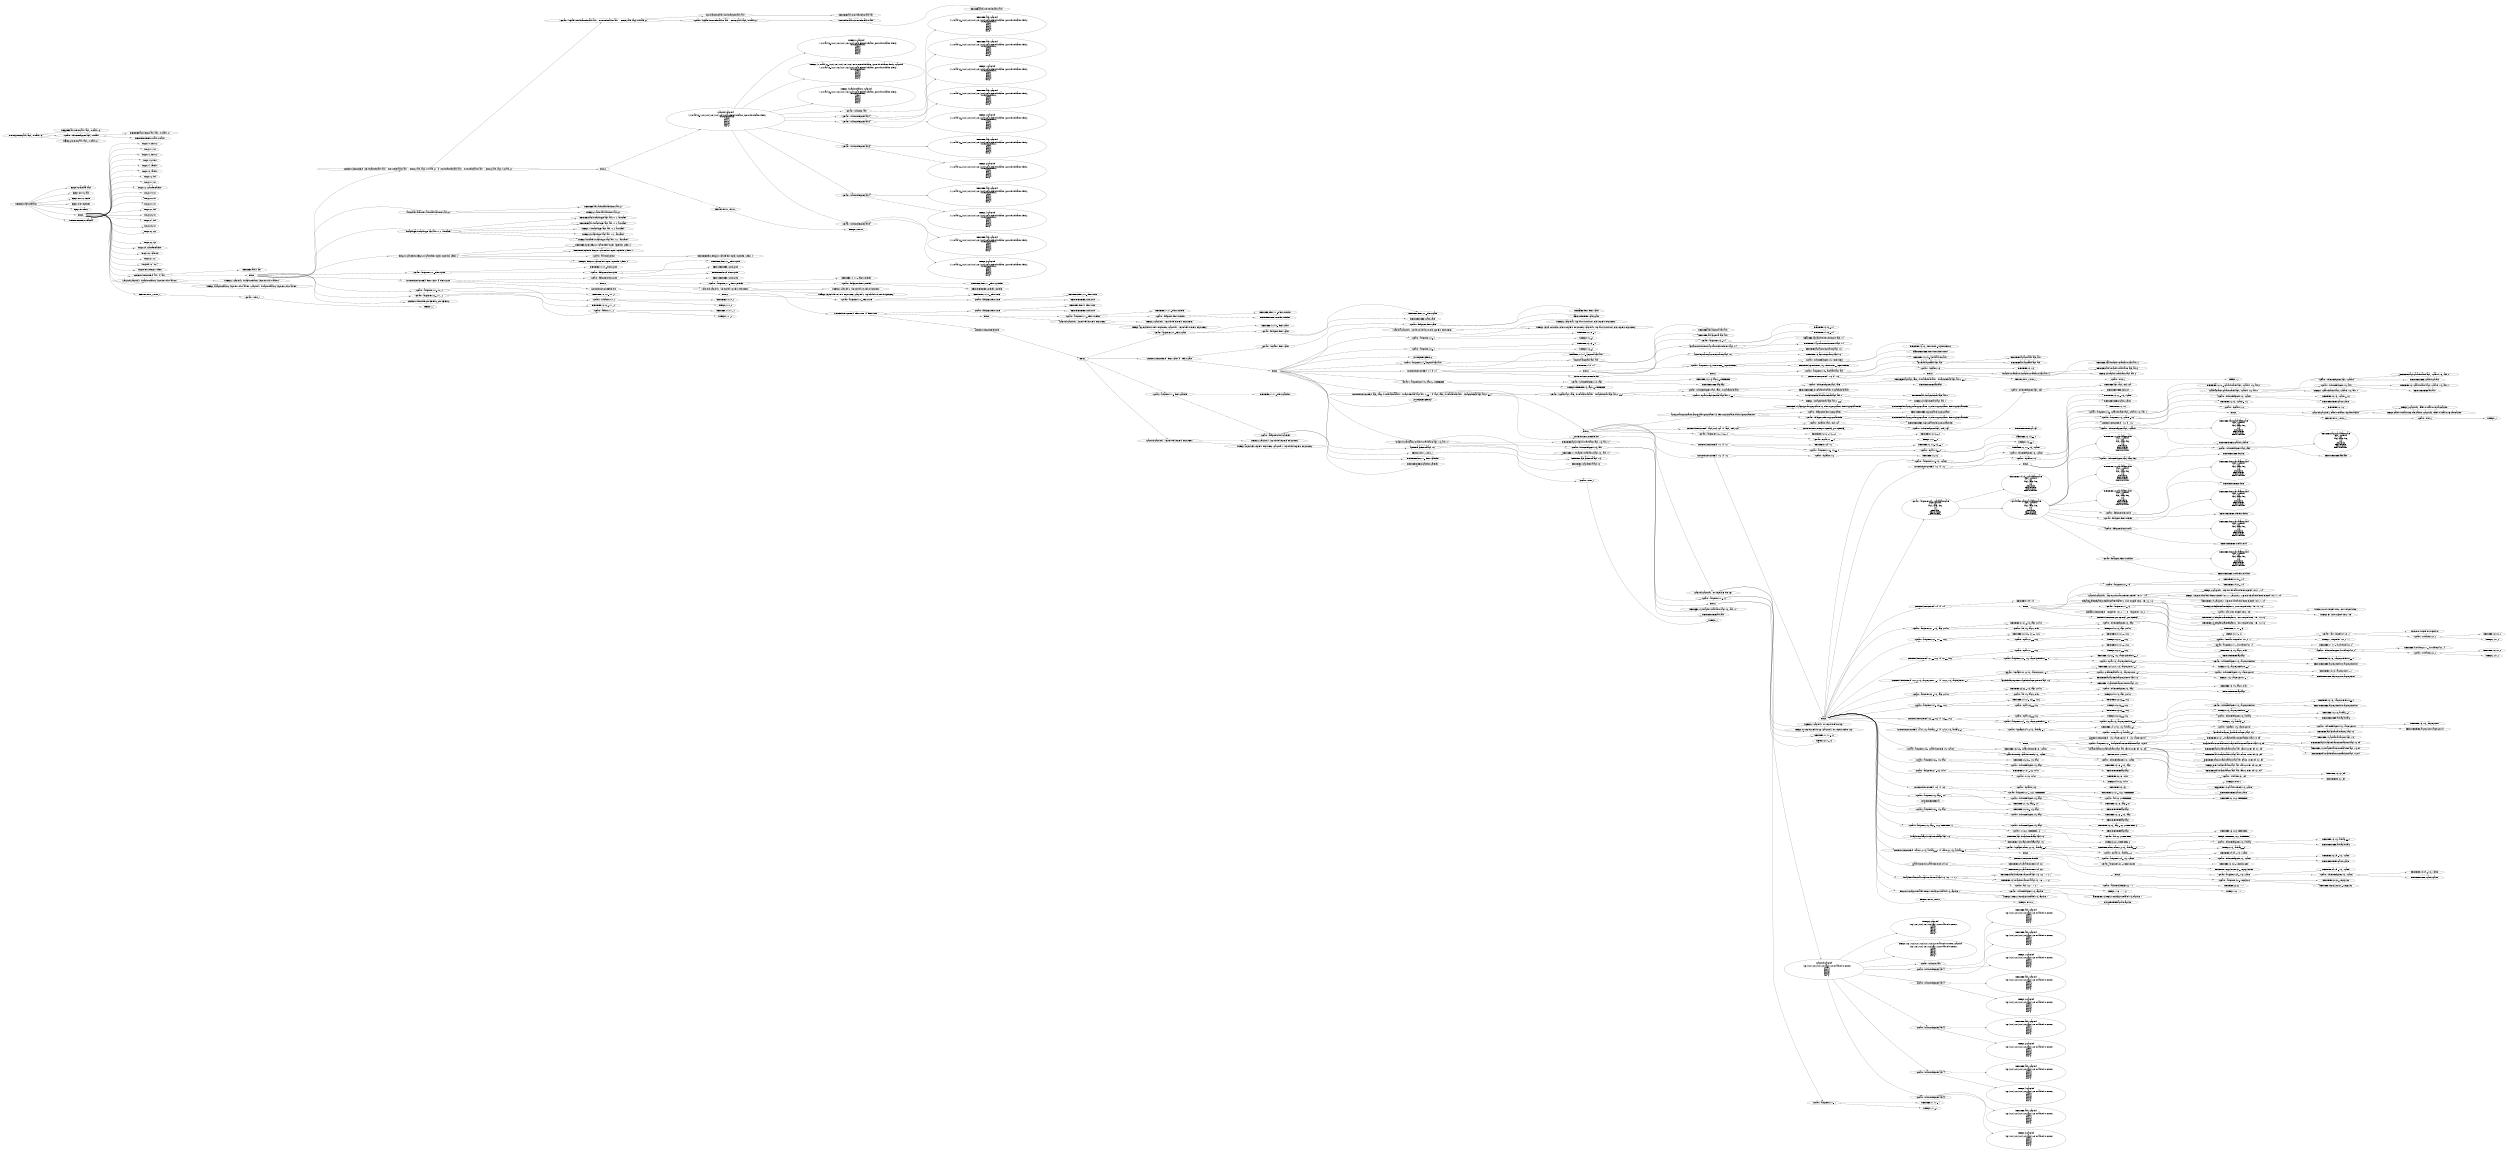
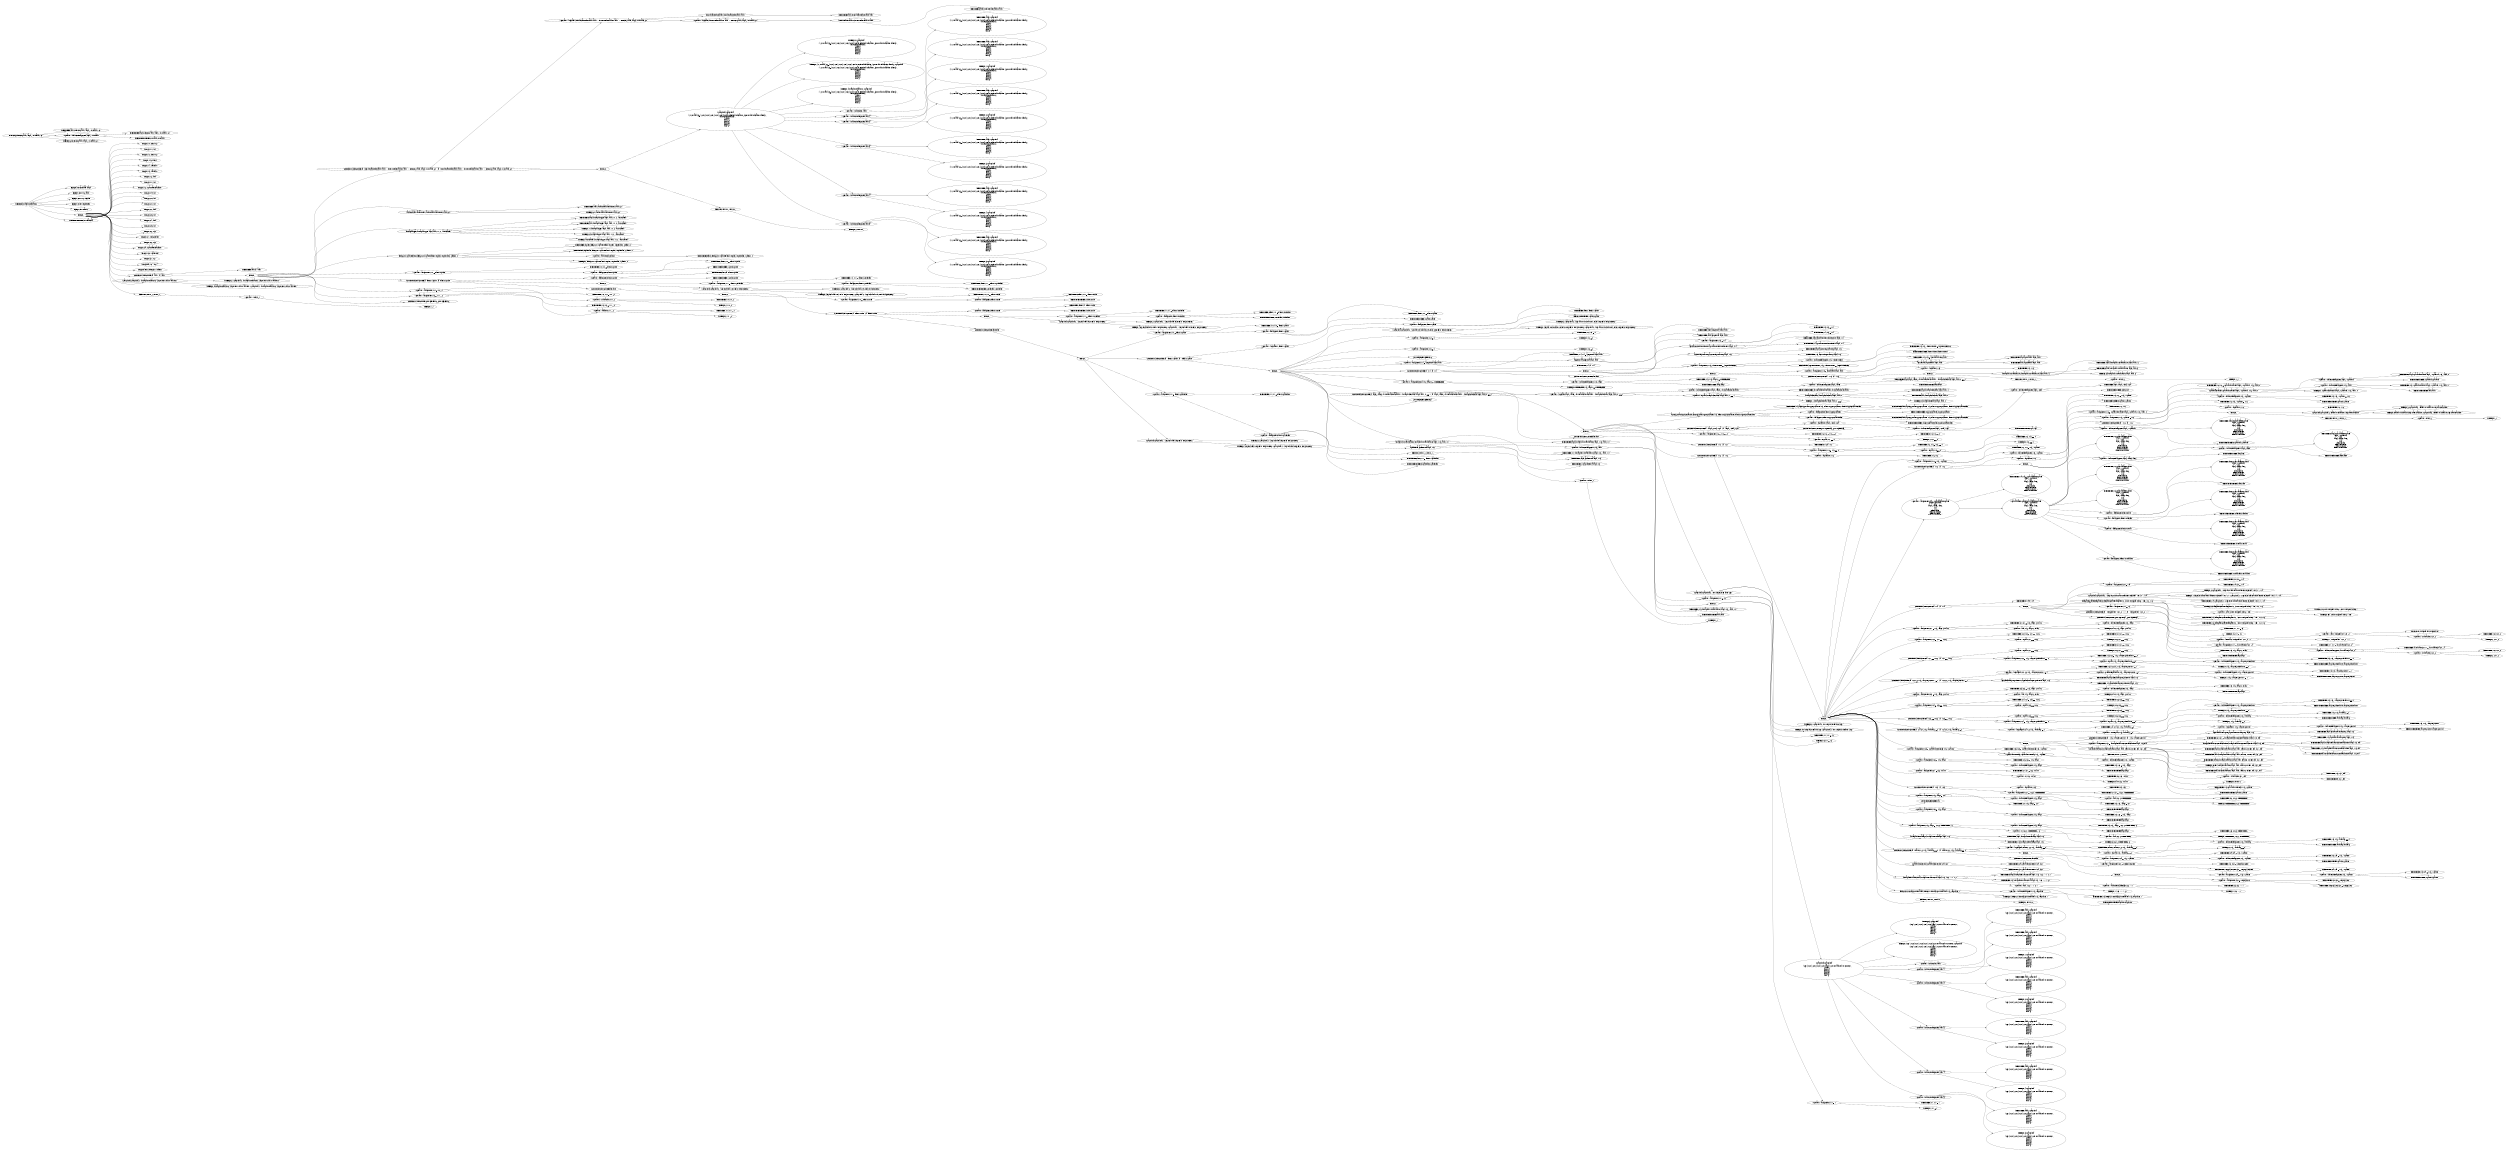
none -> (150, 237)
(252, 270) -> (252, 270)
(1586, 344) -> none
(1586, 360) -> (1586, 360)
none -> (1930, 390)
(1824, 396) -> (1824, 396)
(2234, 484) -> (2234, 484)
(2234, 733) -> (2234, 733)
none -> (2234, 804)
(2026, 809) -> none
(2118, 902) -> (2118, 902)
